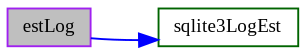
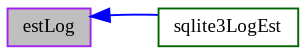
(115, 40) -> (134, 15)
